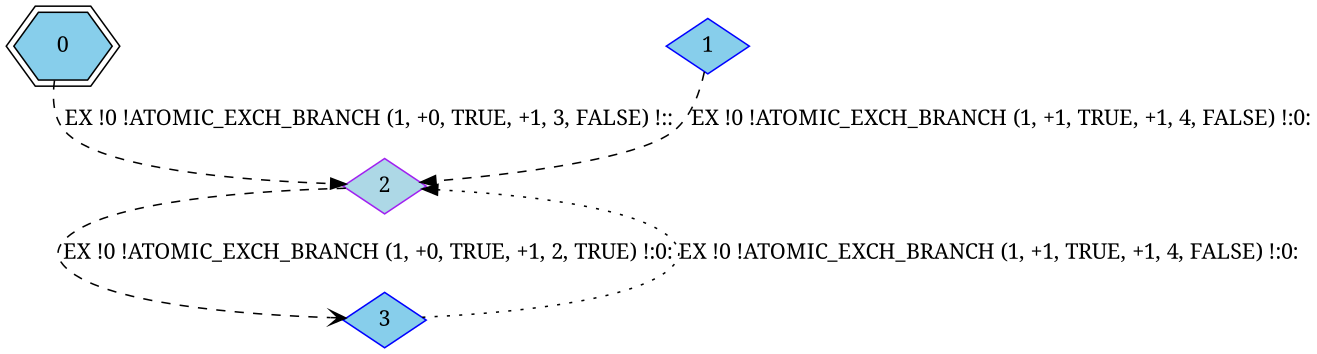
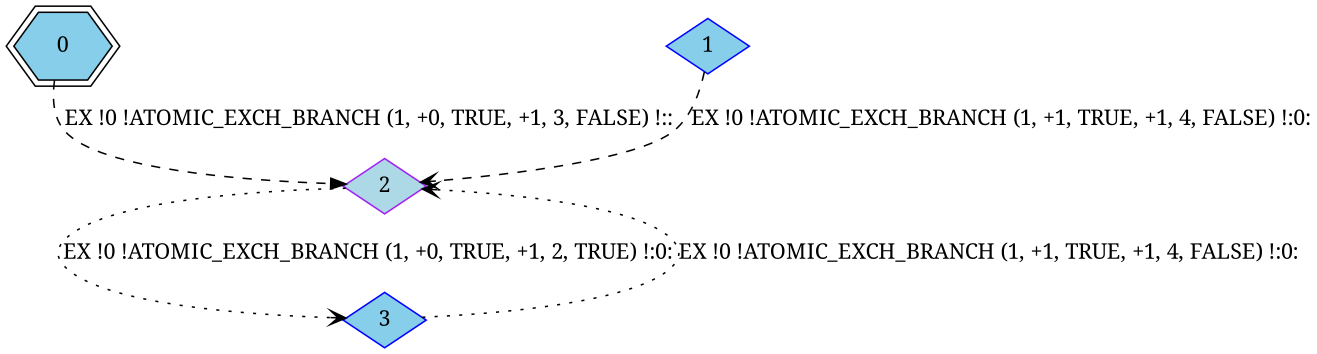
(591, 160) -> (591, 160)
(60, 246) -> (60, 246)
(677, 261) -> (677, 261)
